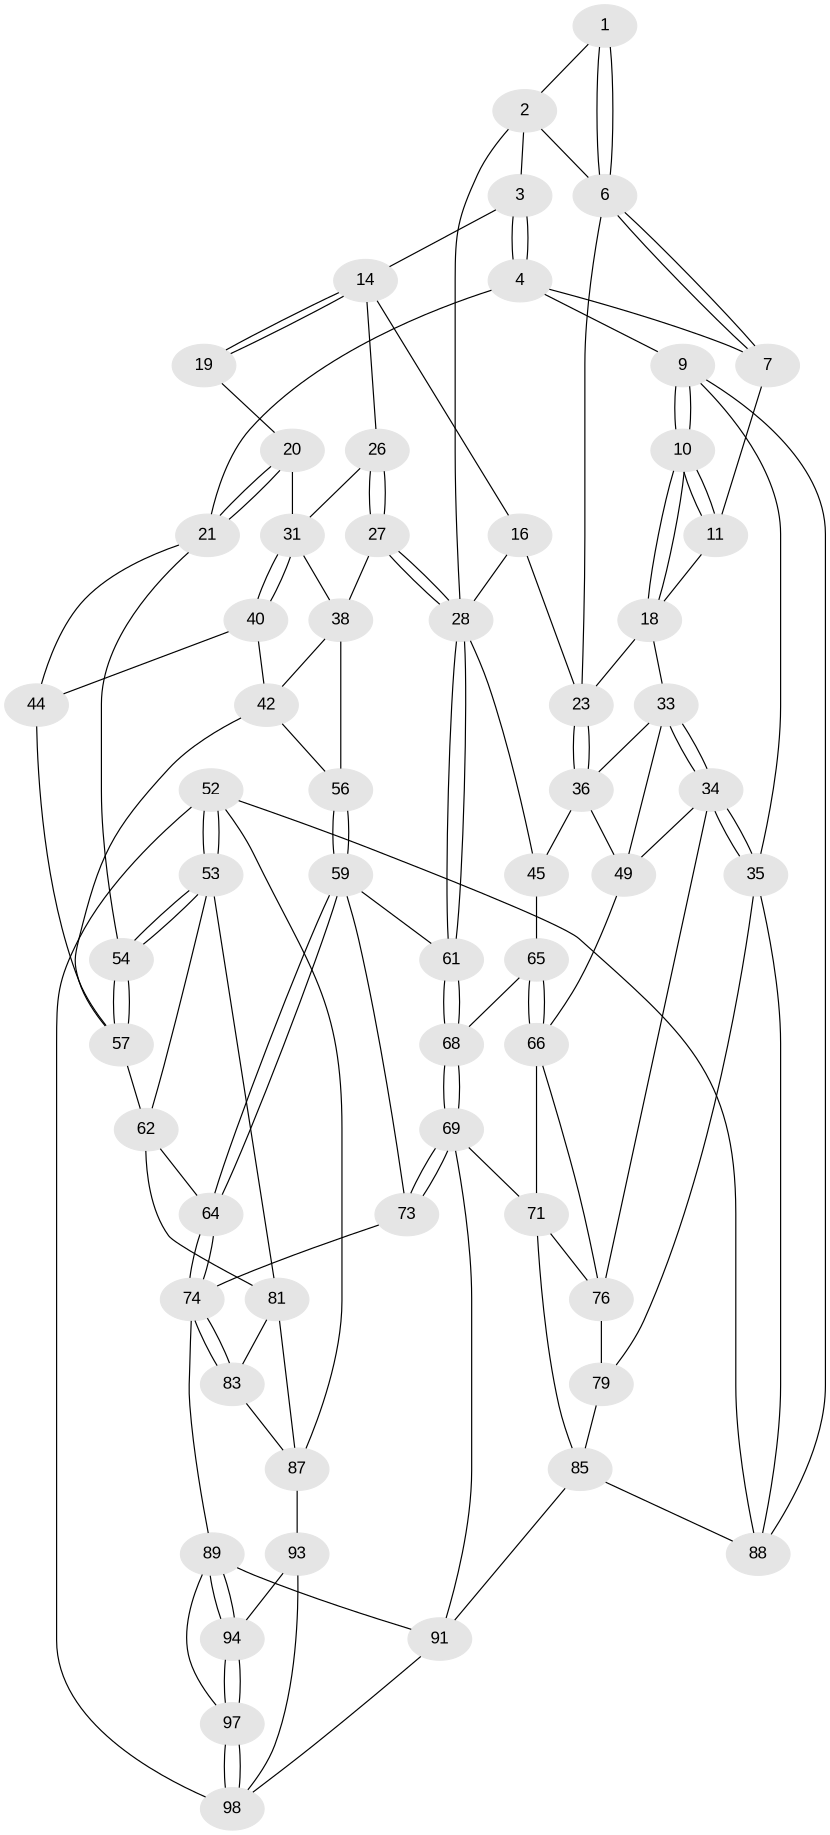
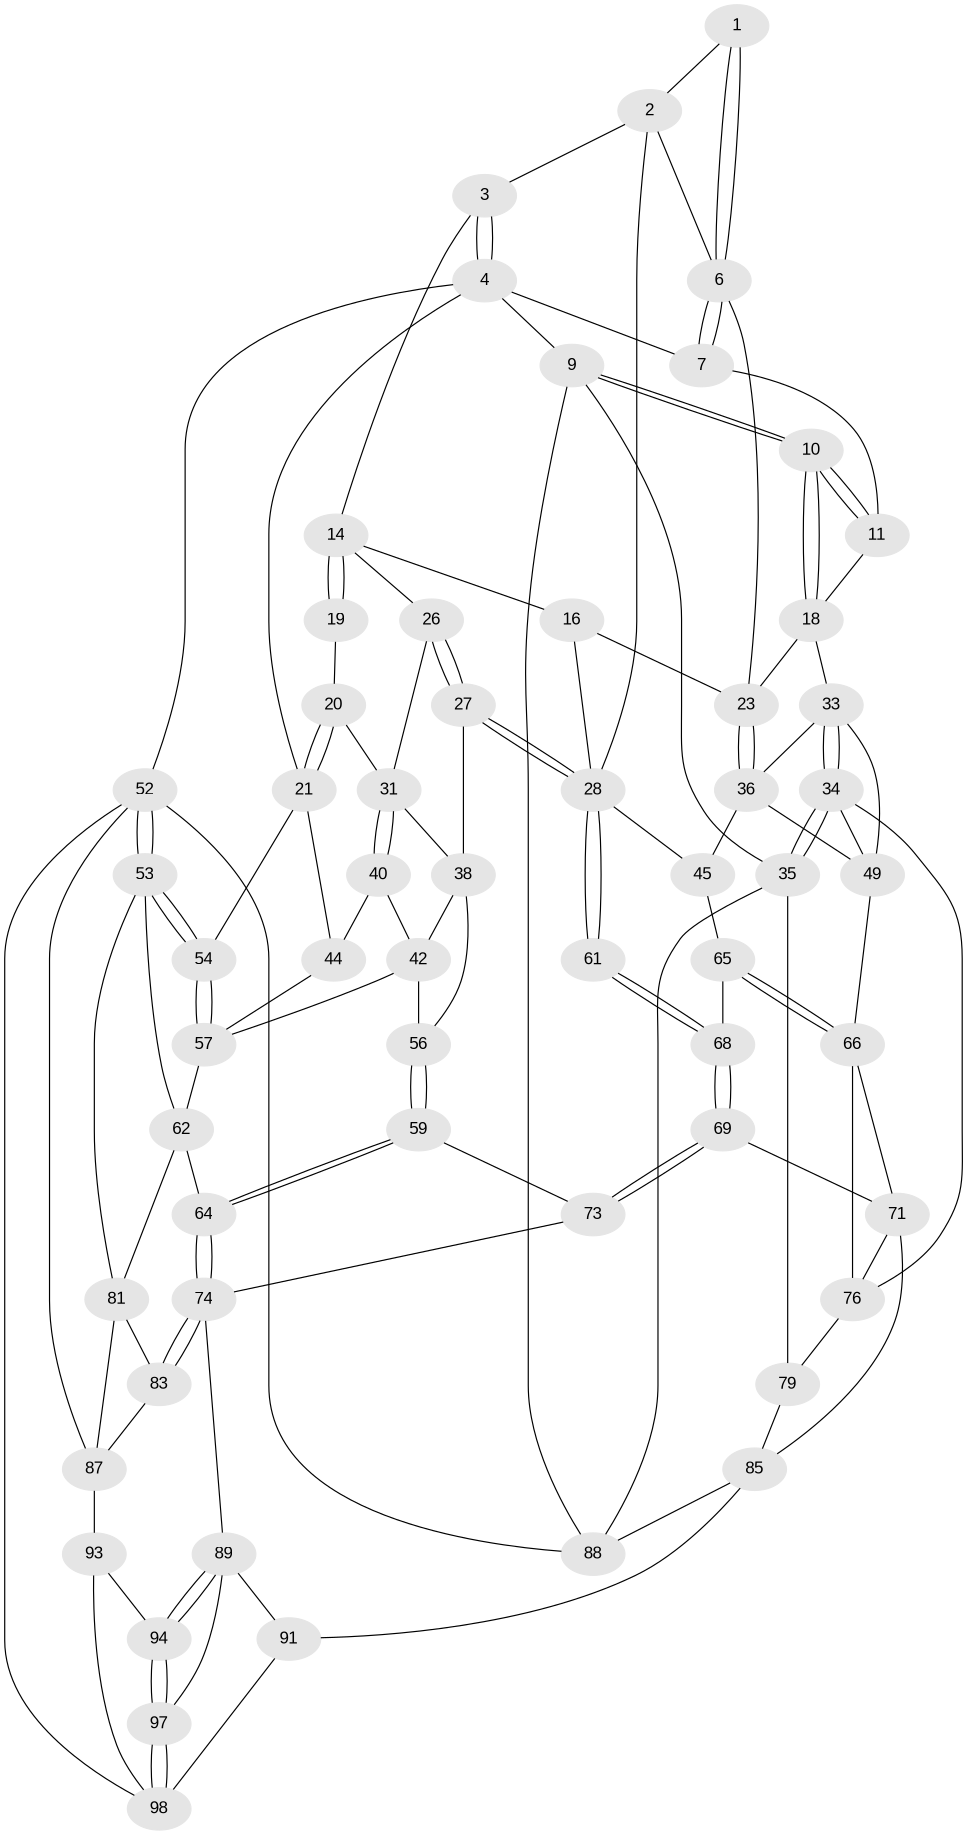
none -> (187, 441)
(396, 918) -> none
(472, 1385) -> none
